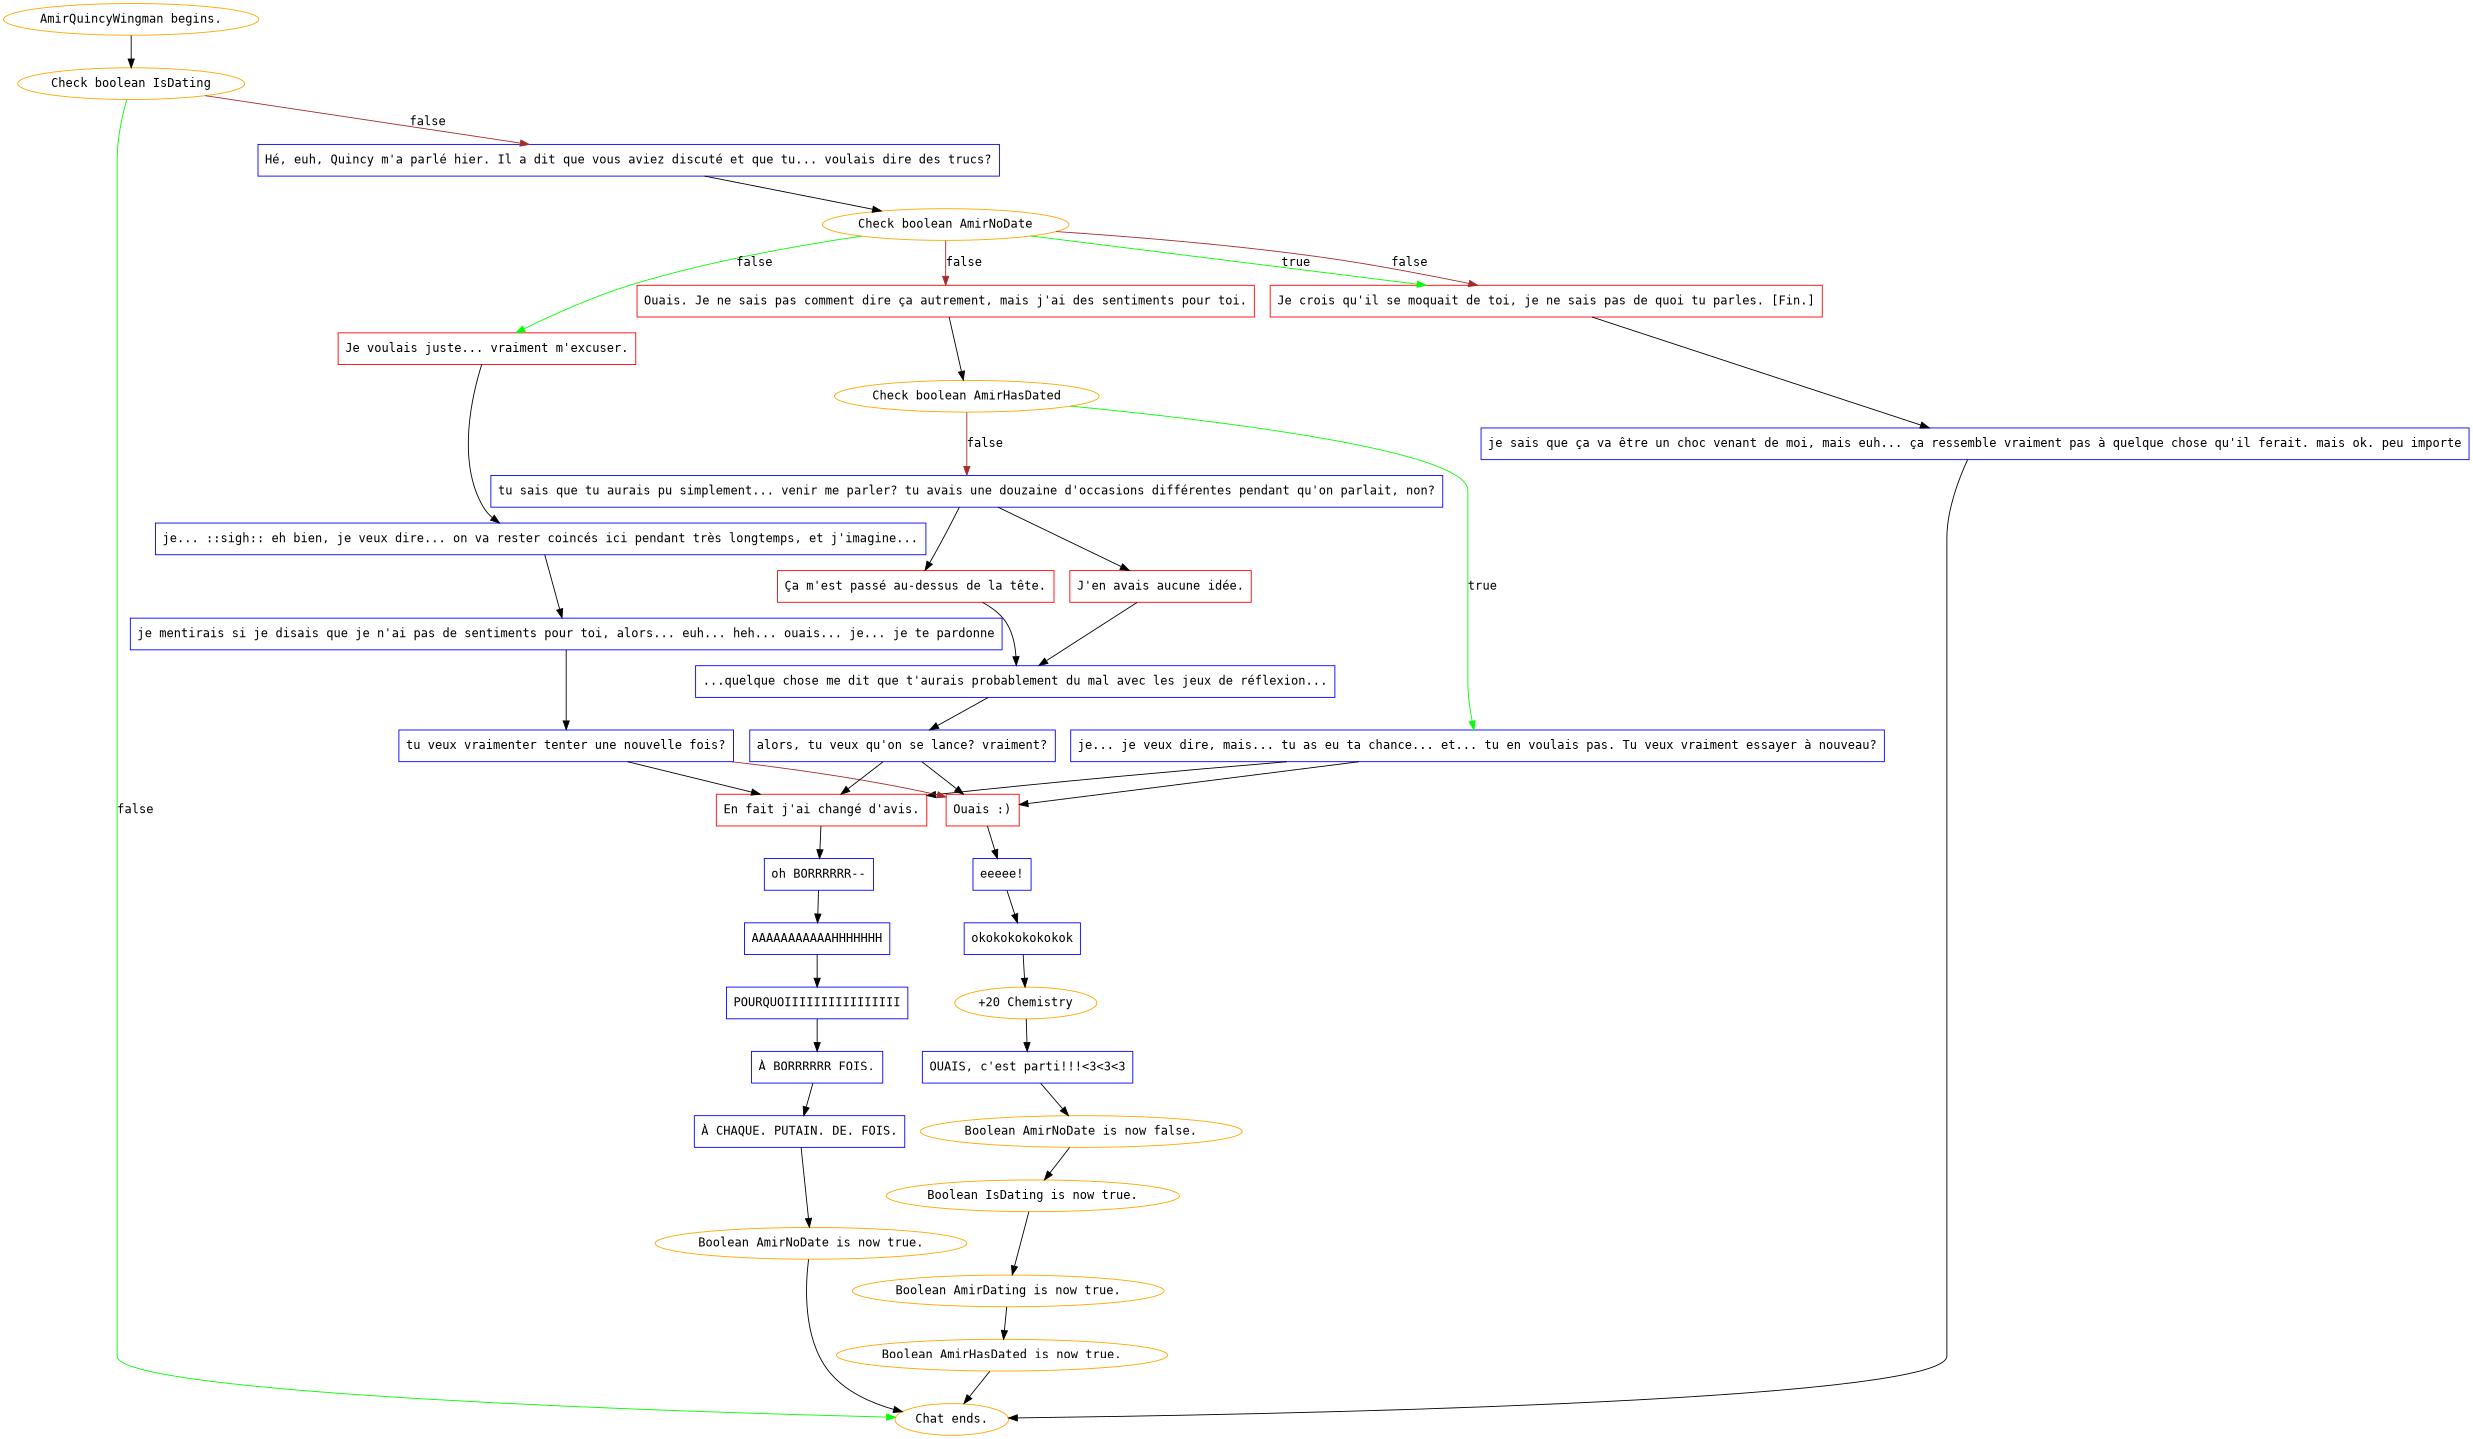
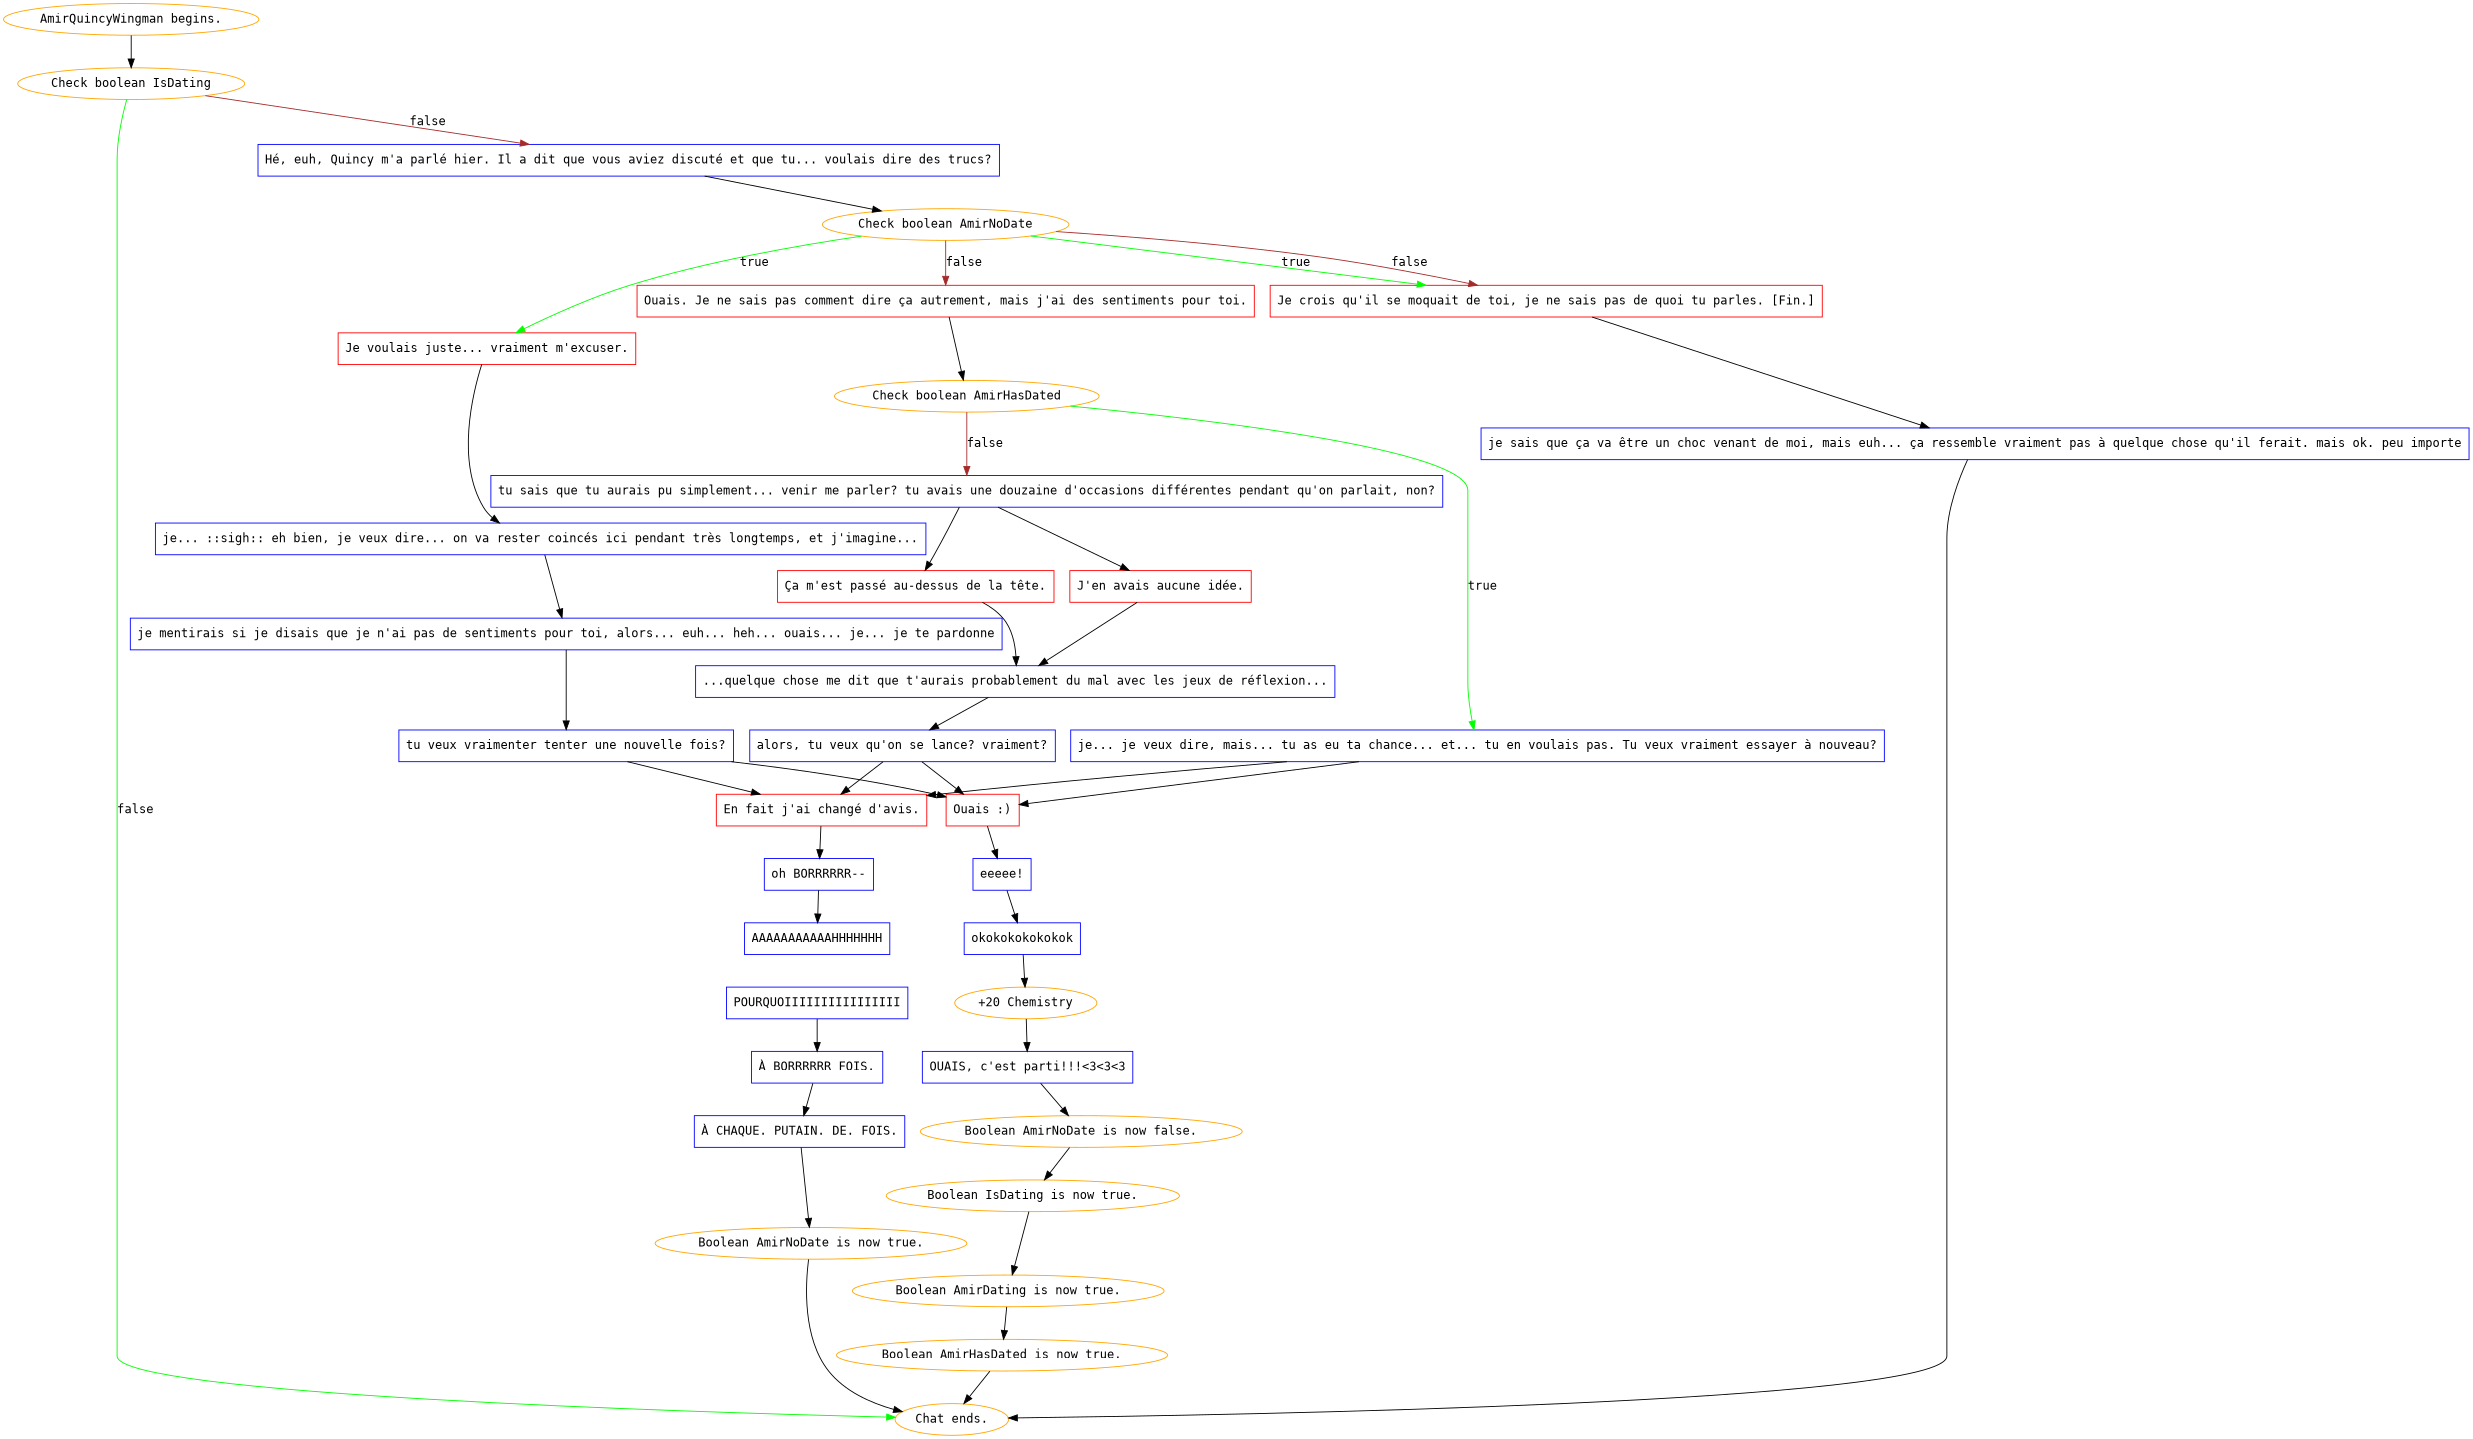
(755, 263) -> (755, 263)
(835, 776) -> (835, 776)
(817, 966) -> none
